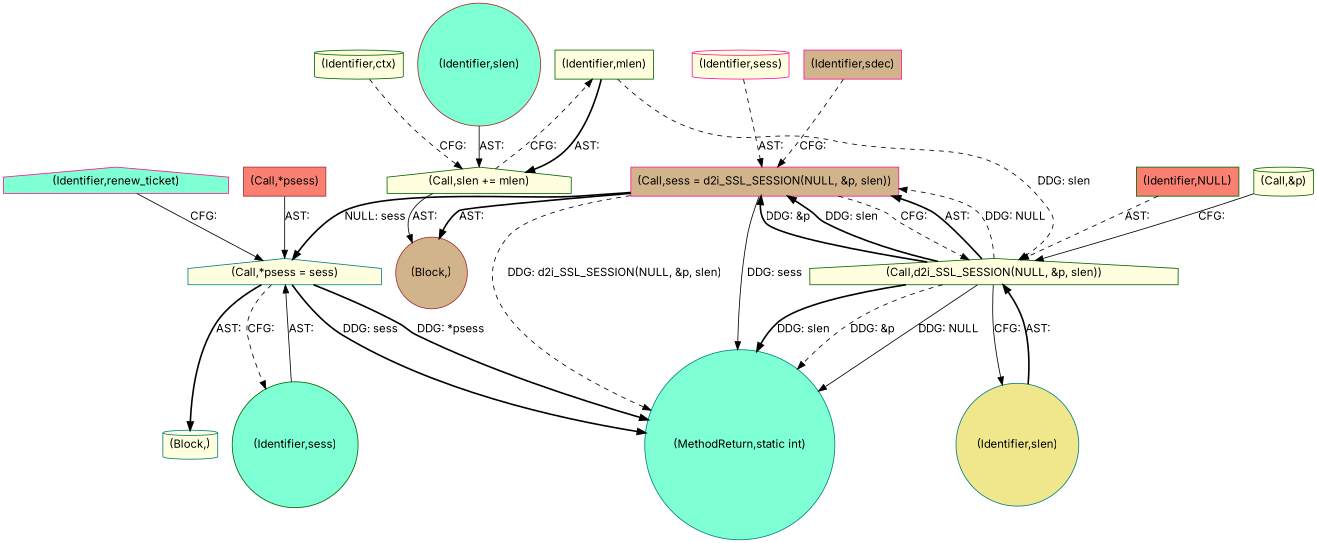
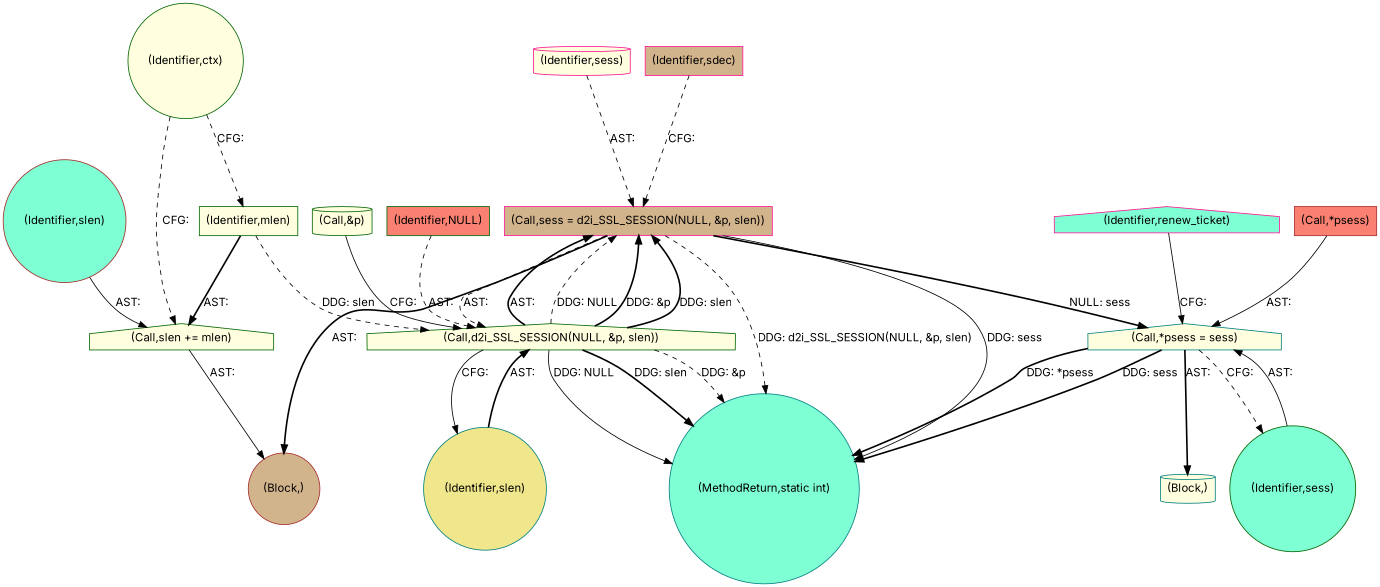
(359, 65) -> (186, 61)
(544, 130) -> (223, 157)
(915, 217) -> (477, 303)
